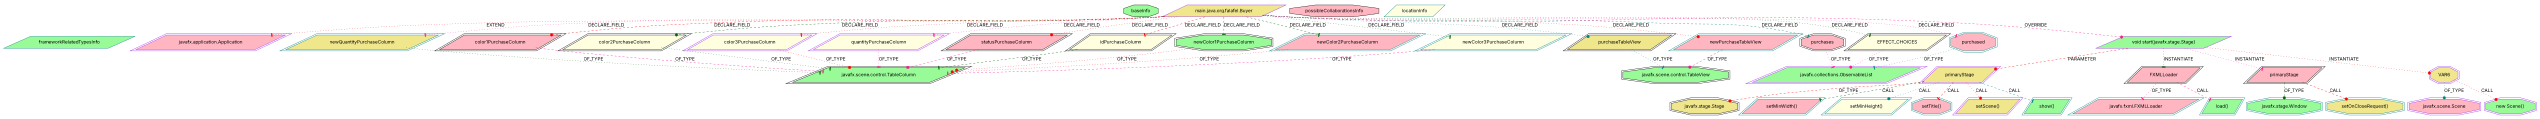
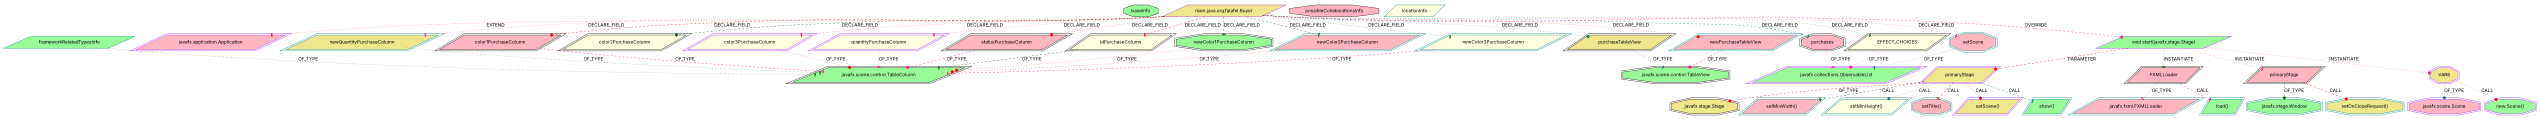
(1973, 42) -> (1973, 42)
(745, 58) -> (460, 68)
(2316, 60) -> (2316, 60)
